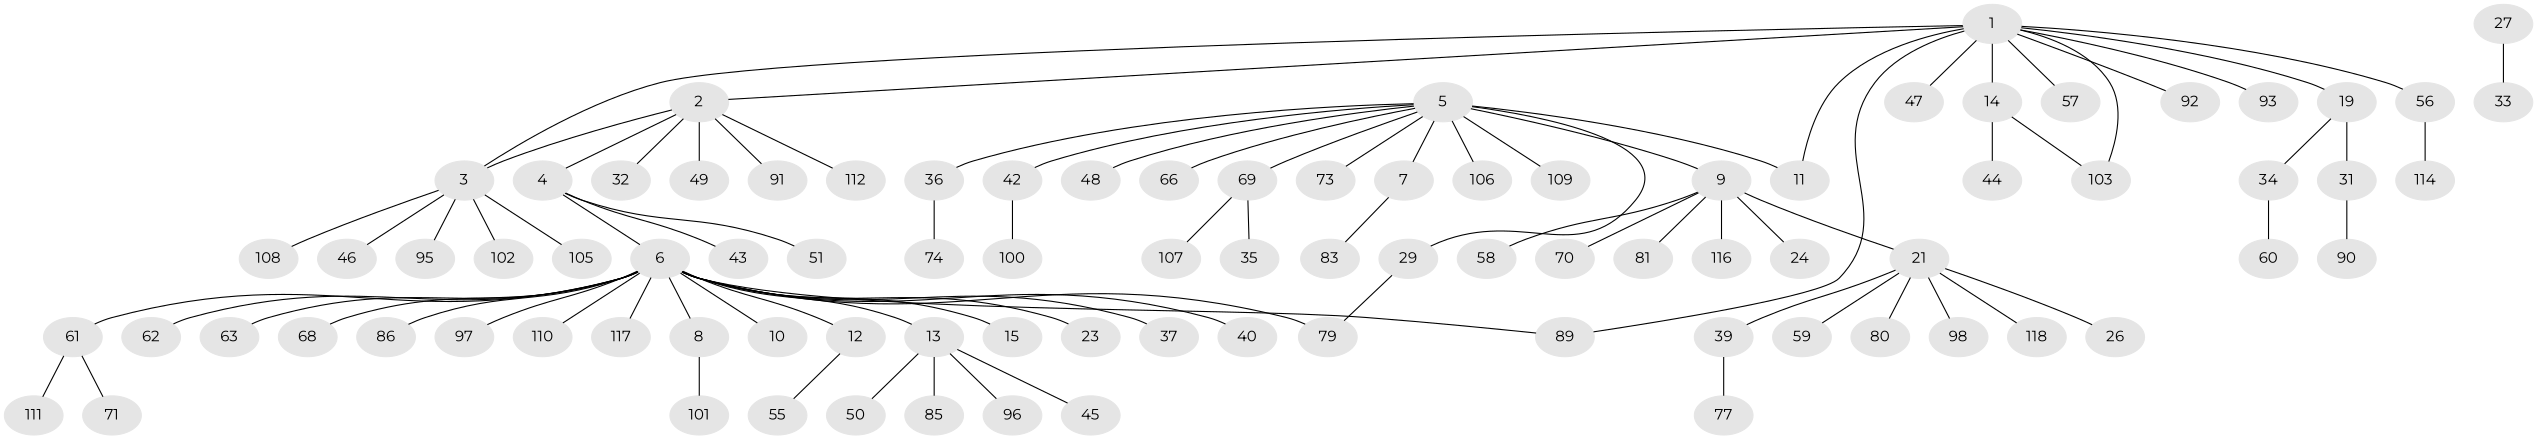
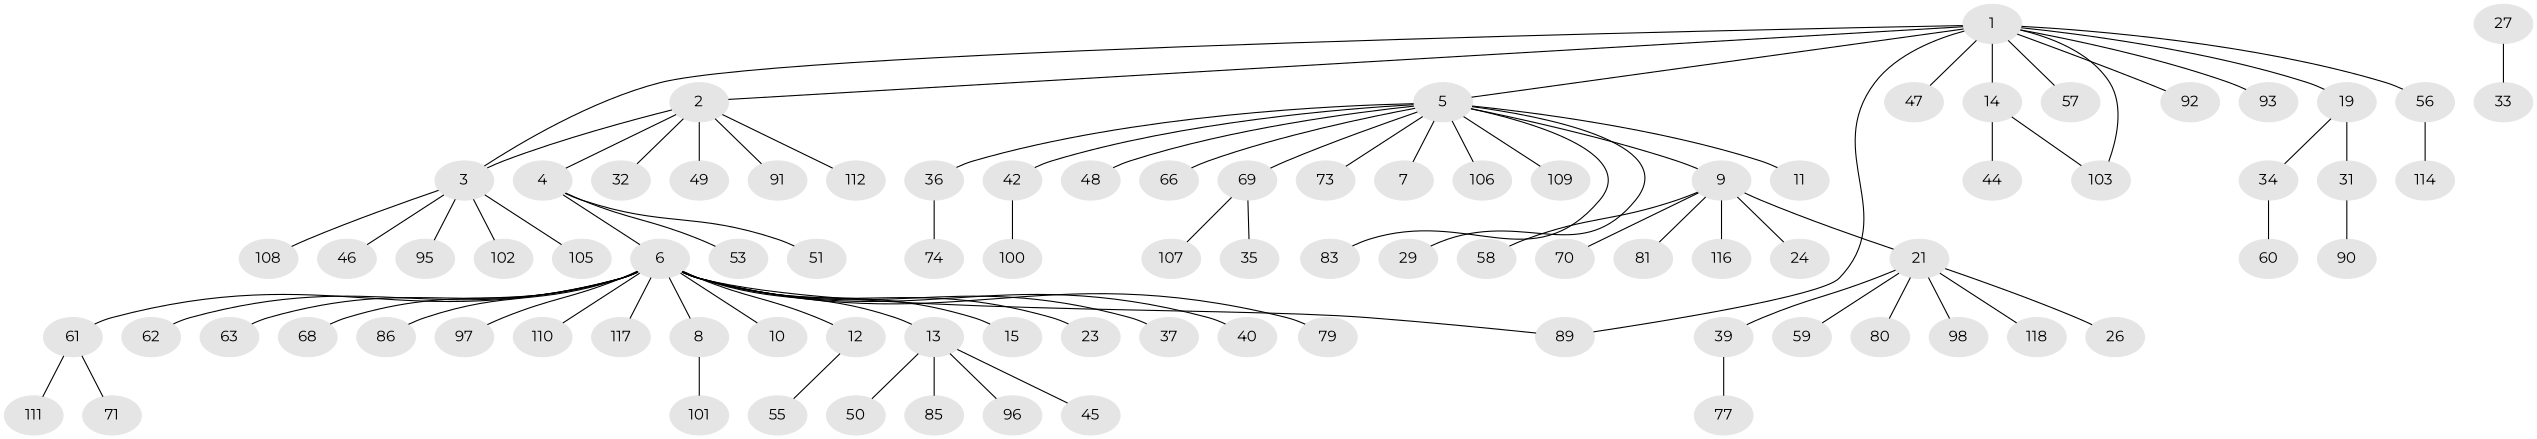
(1859, 67) -> (1718, 63)
(1367, 220) -> (1587, 212)
(738, 259) -> (738, 259)
(1368, 298) -> none
